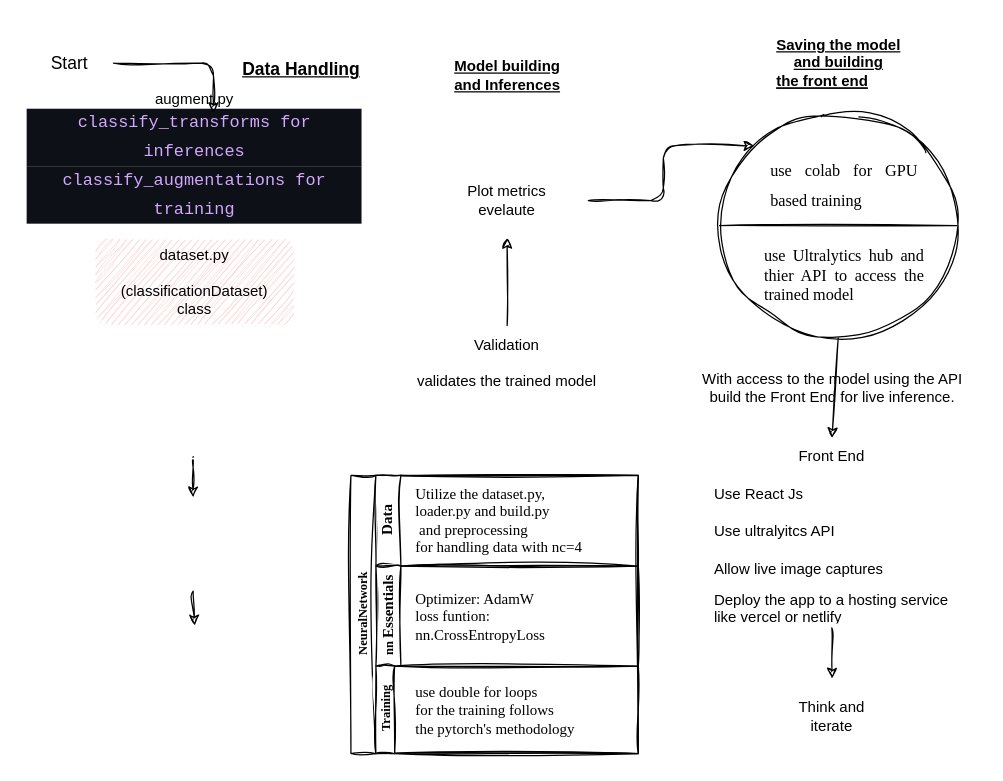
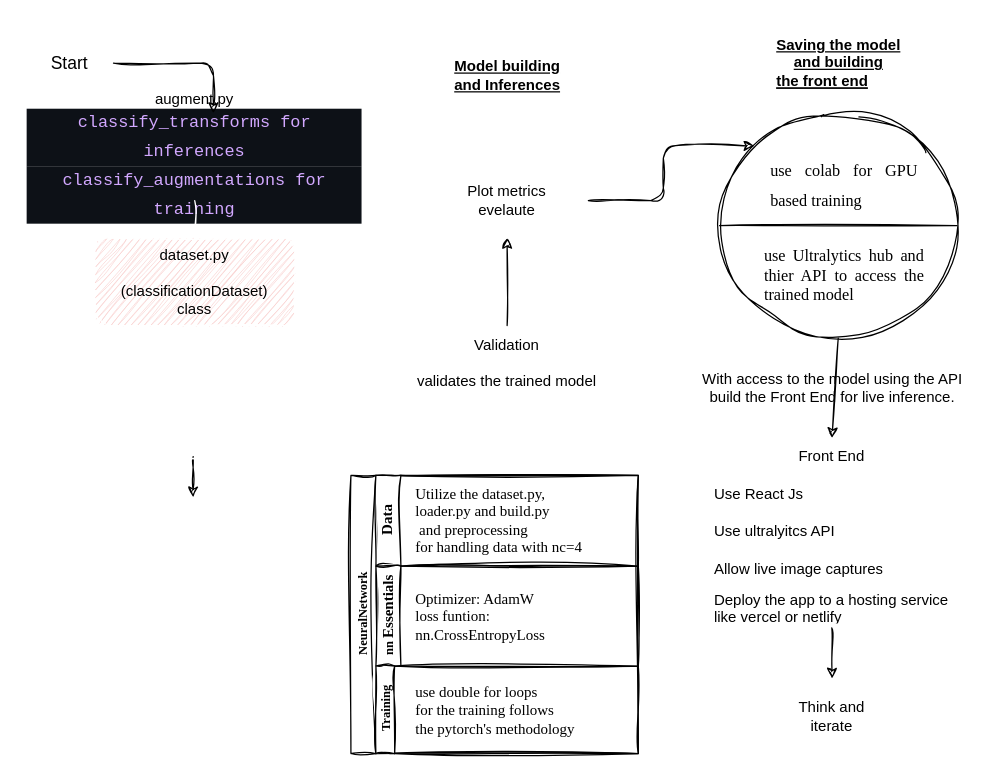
(301, 69) -> none
none -> (194, 214)
(193, 605) -> none
